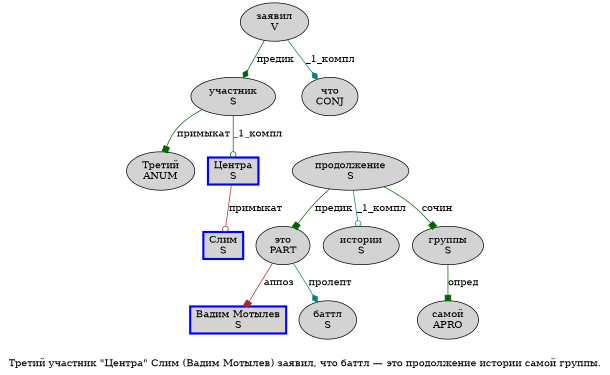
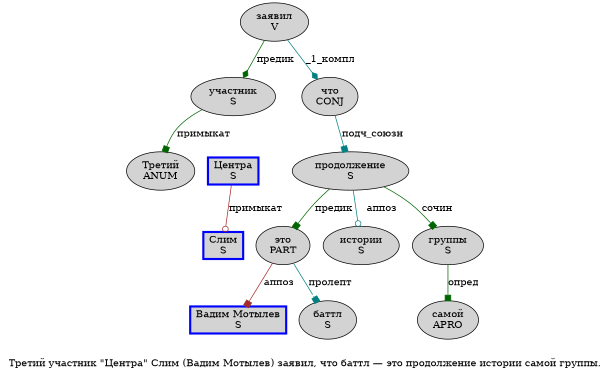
none -> (339, 130)
(233, 134) -> none
(382, 208) -> (382, 208)
(303, 279) -> (303, 279)
